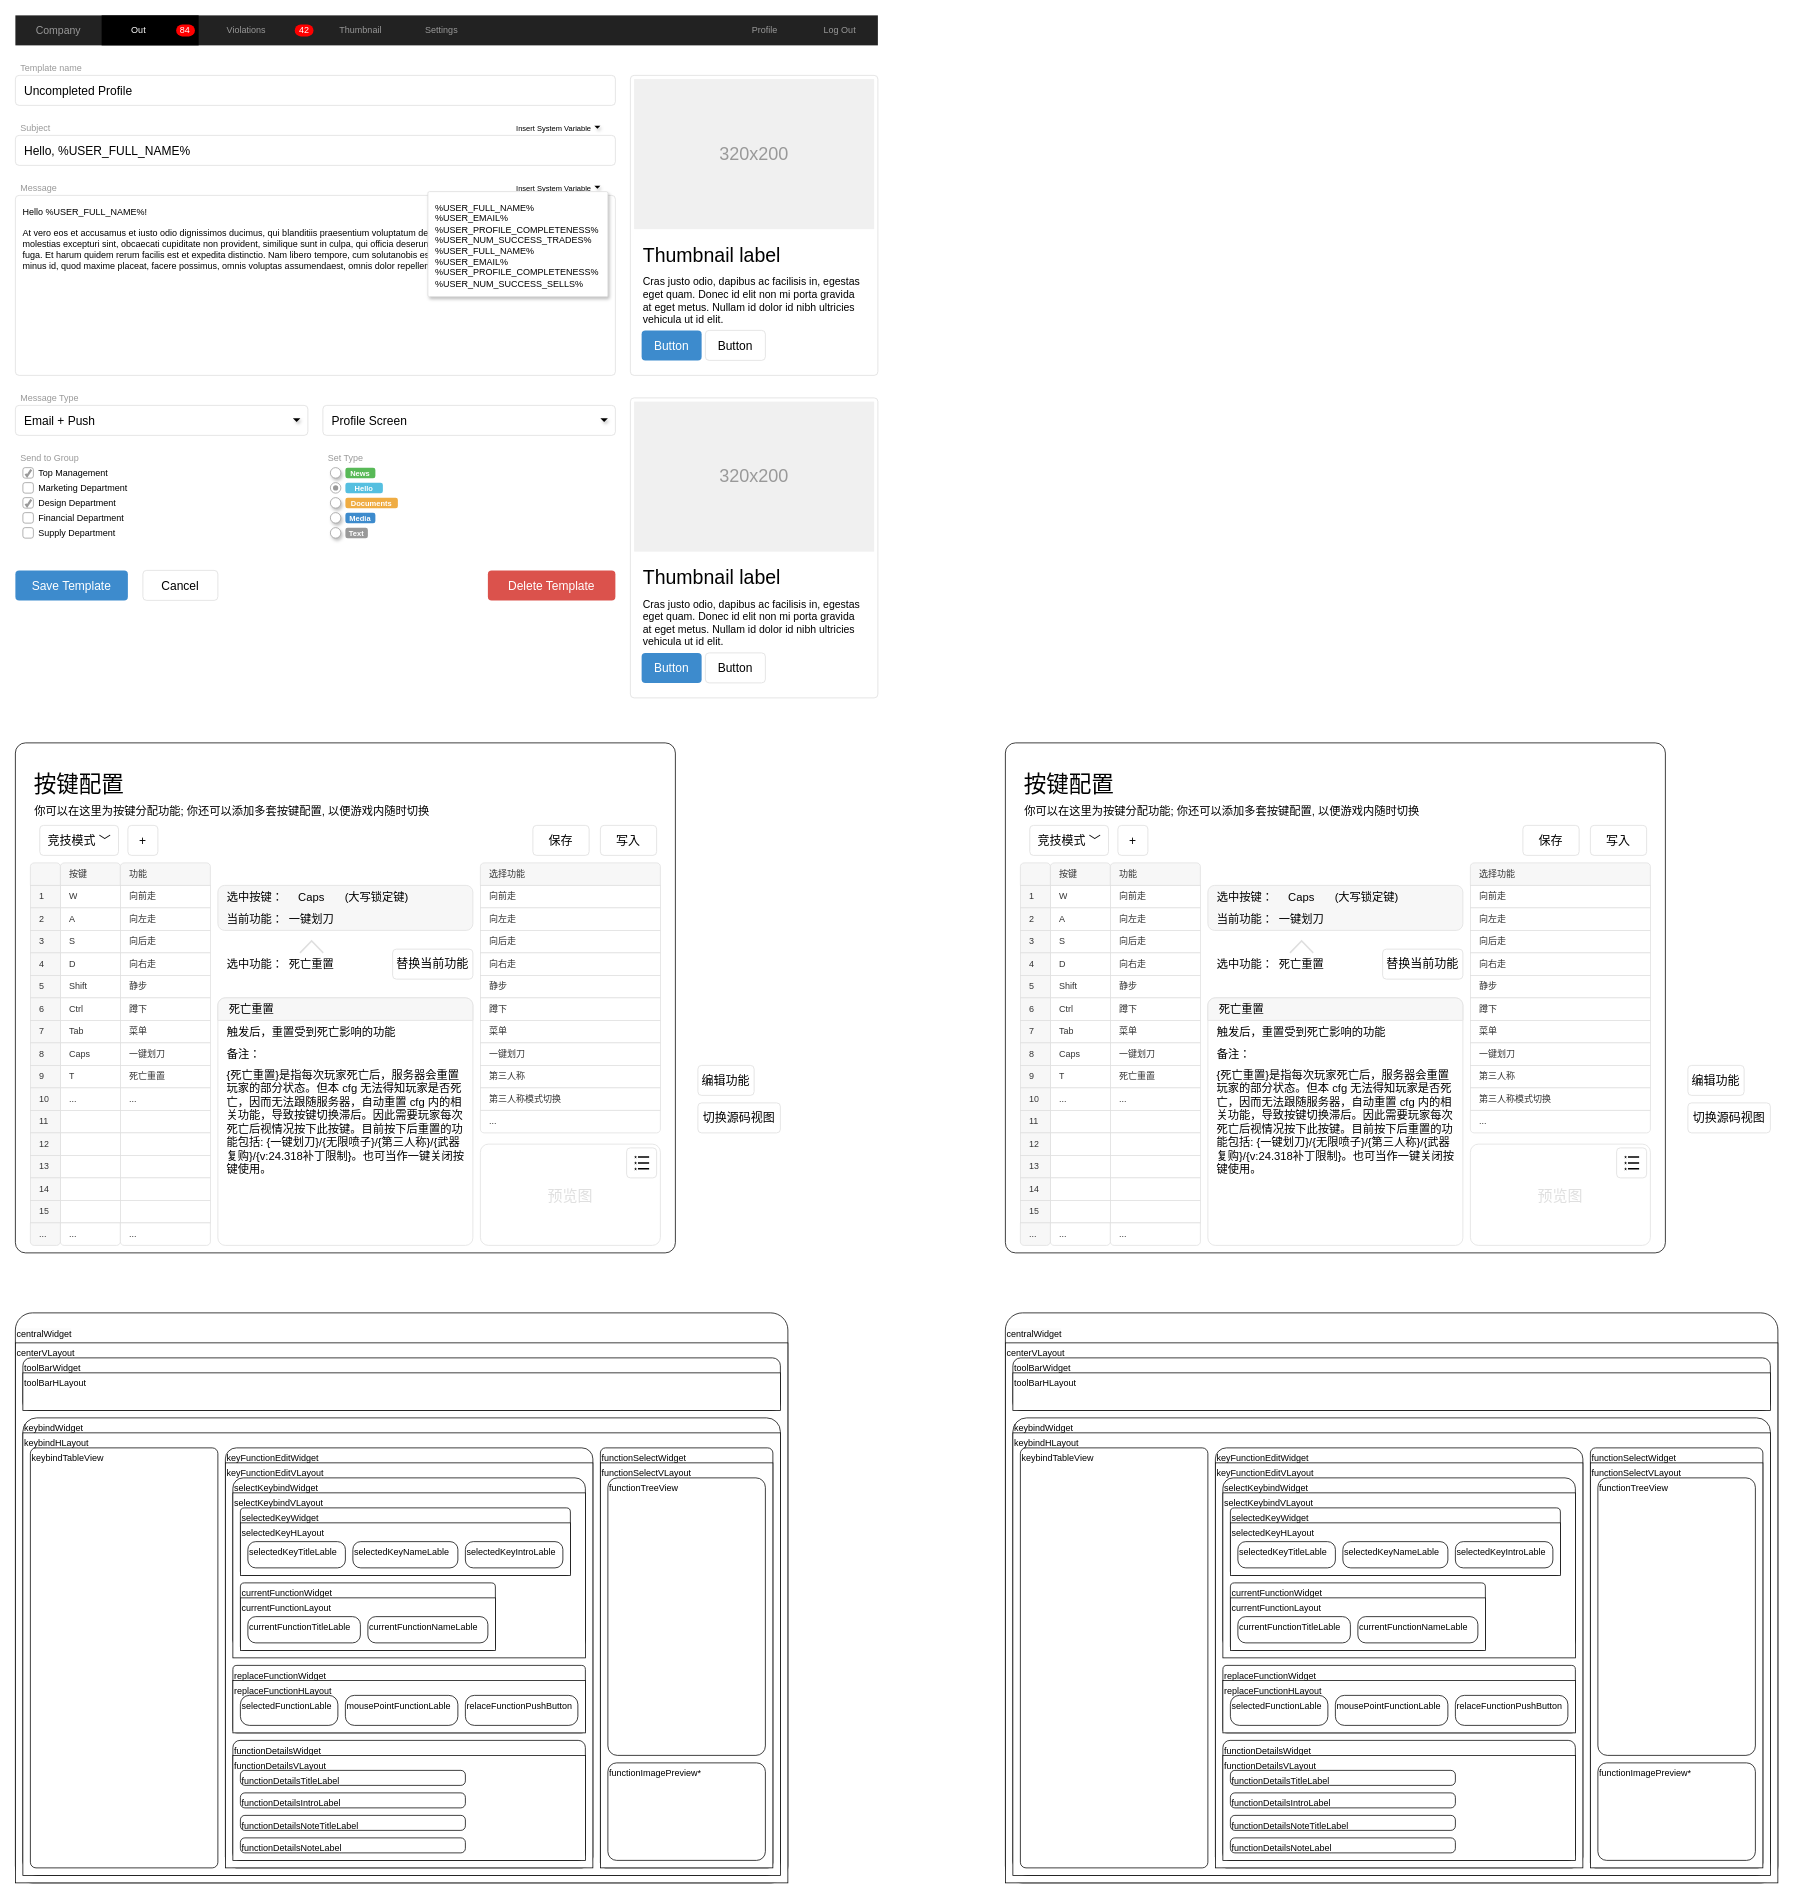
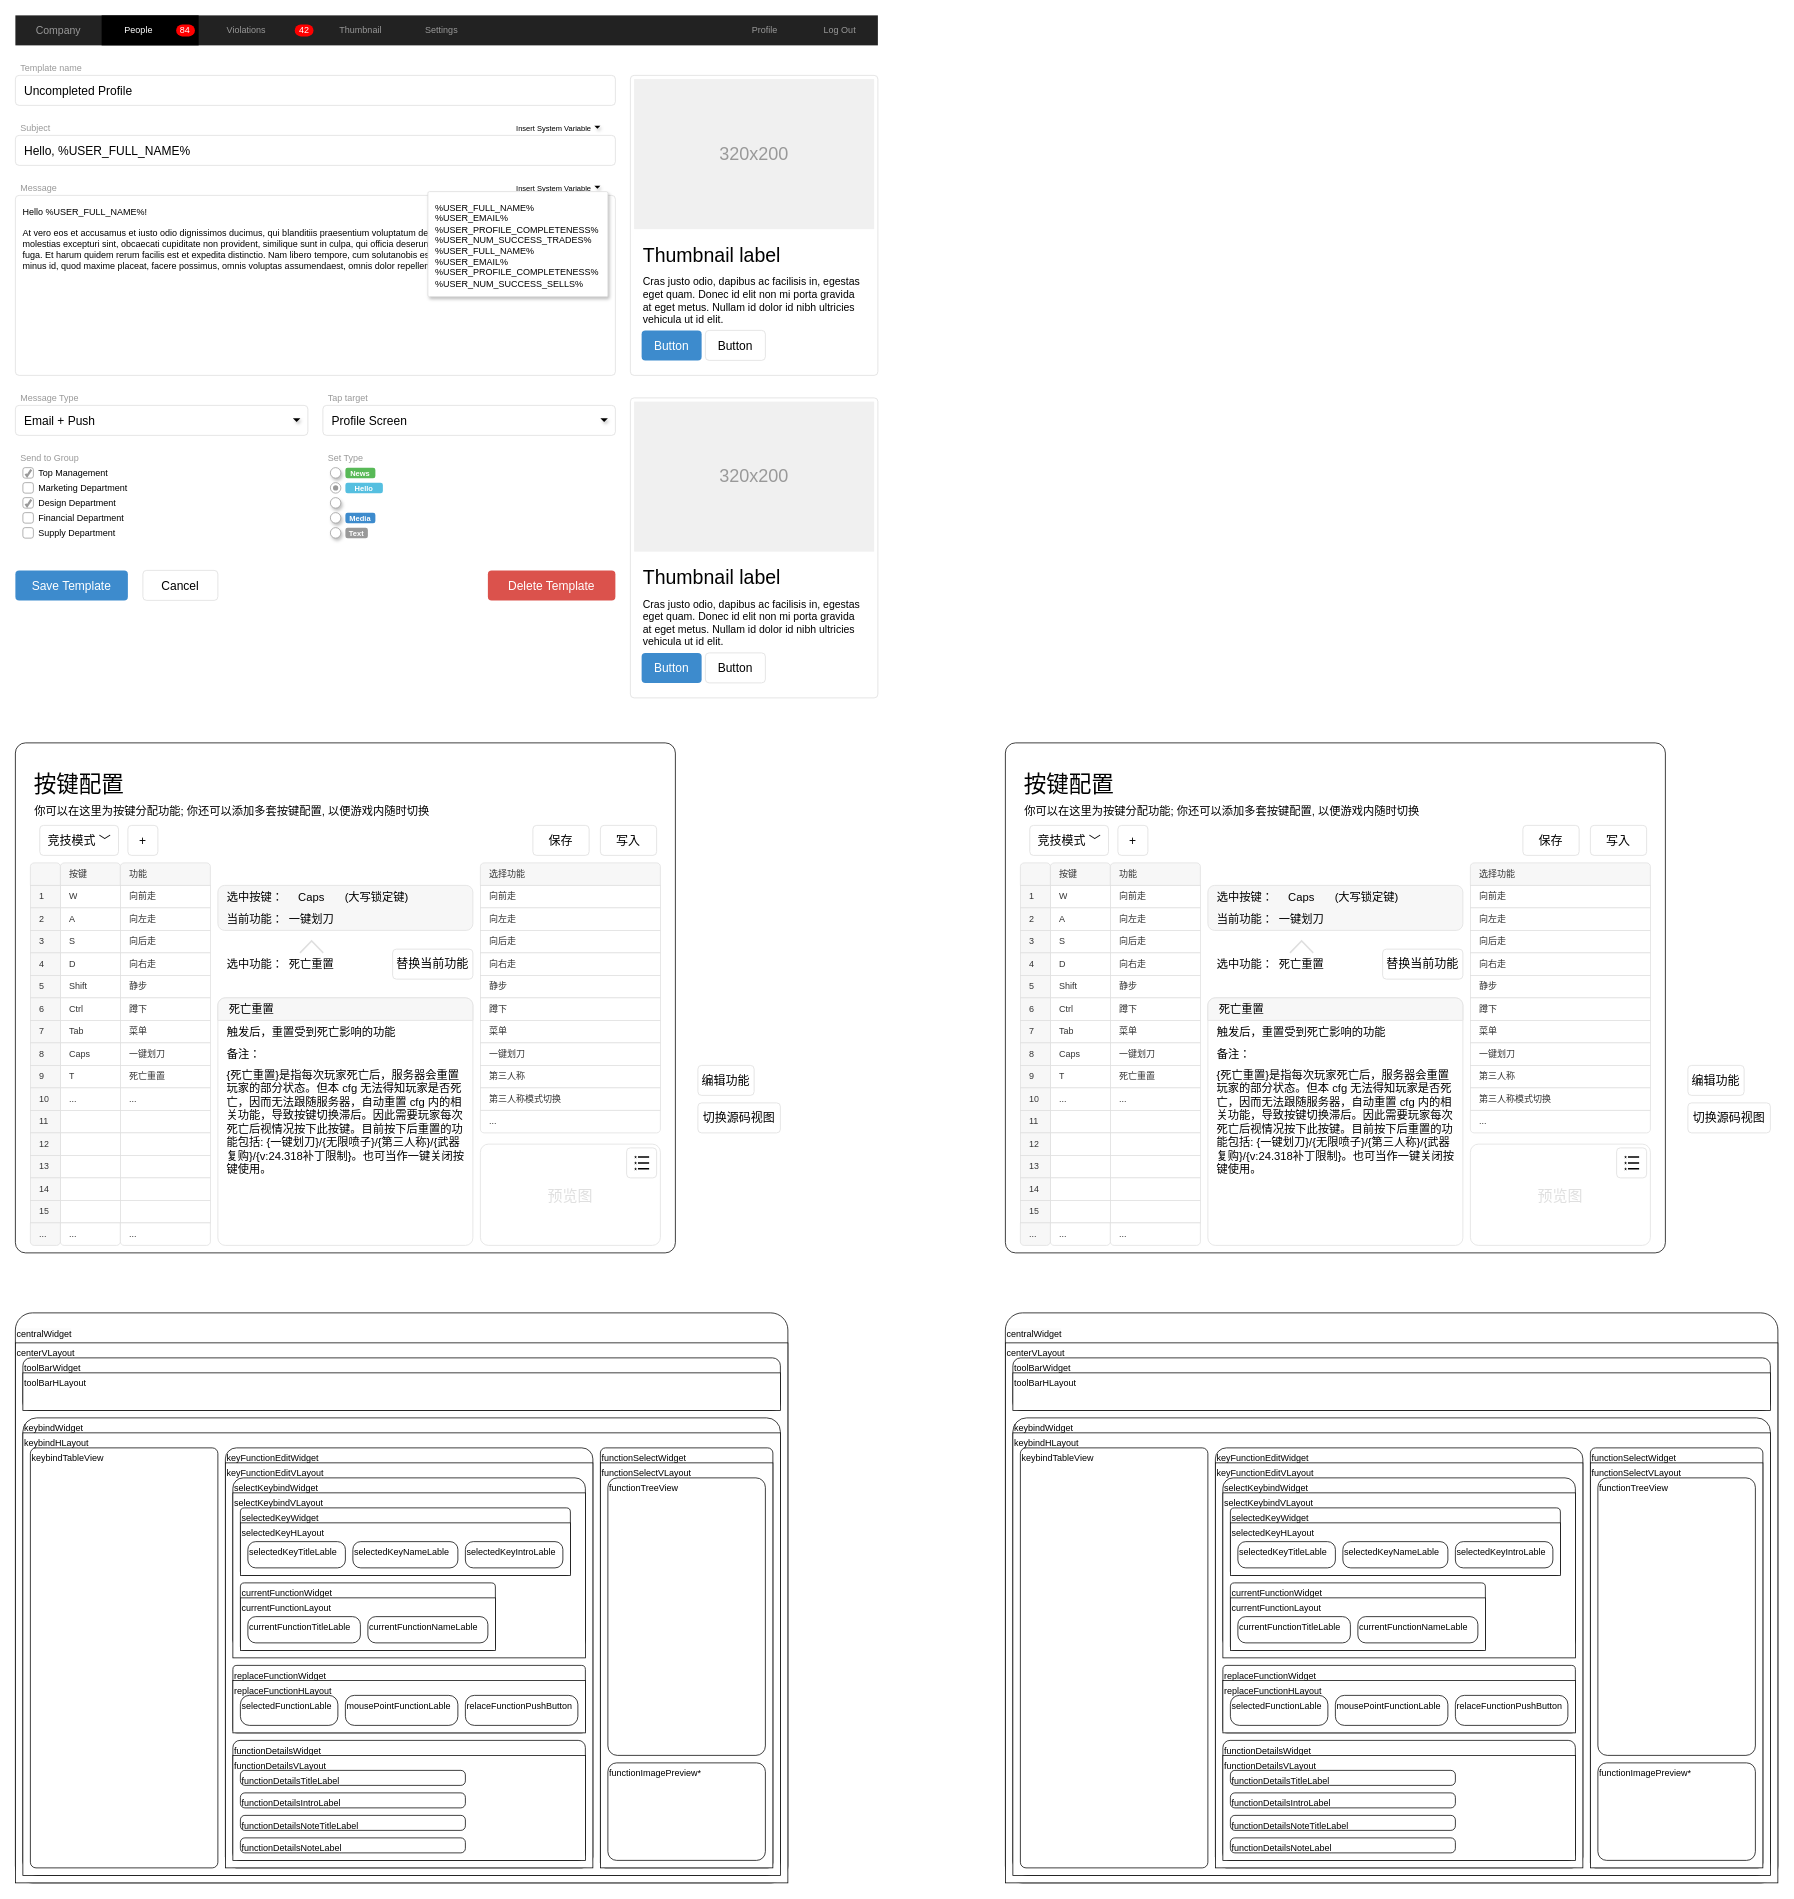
(139, 30) -> (139, 30)
none -> (398, 398)
(372, 503) -> none
